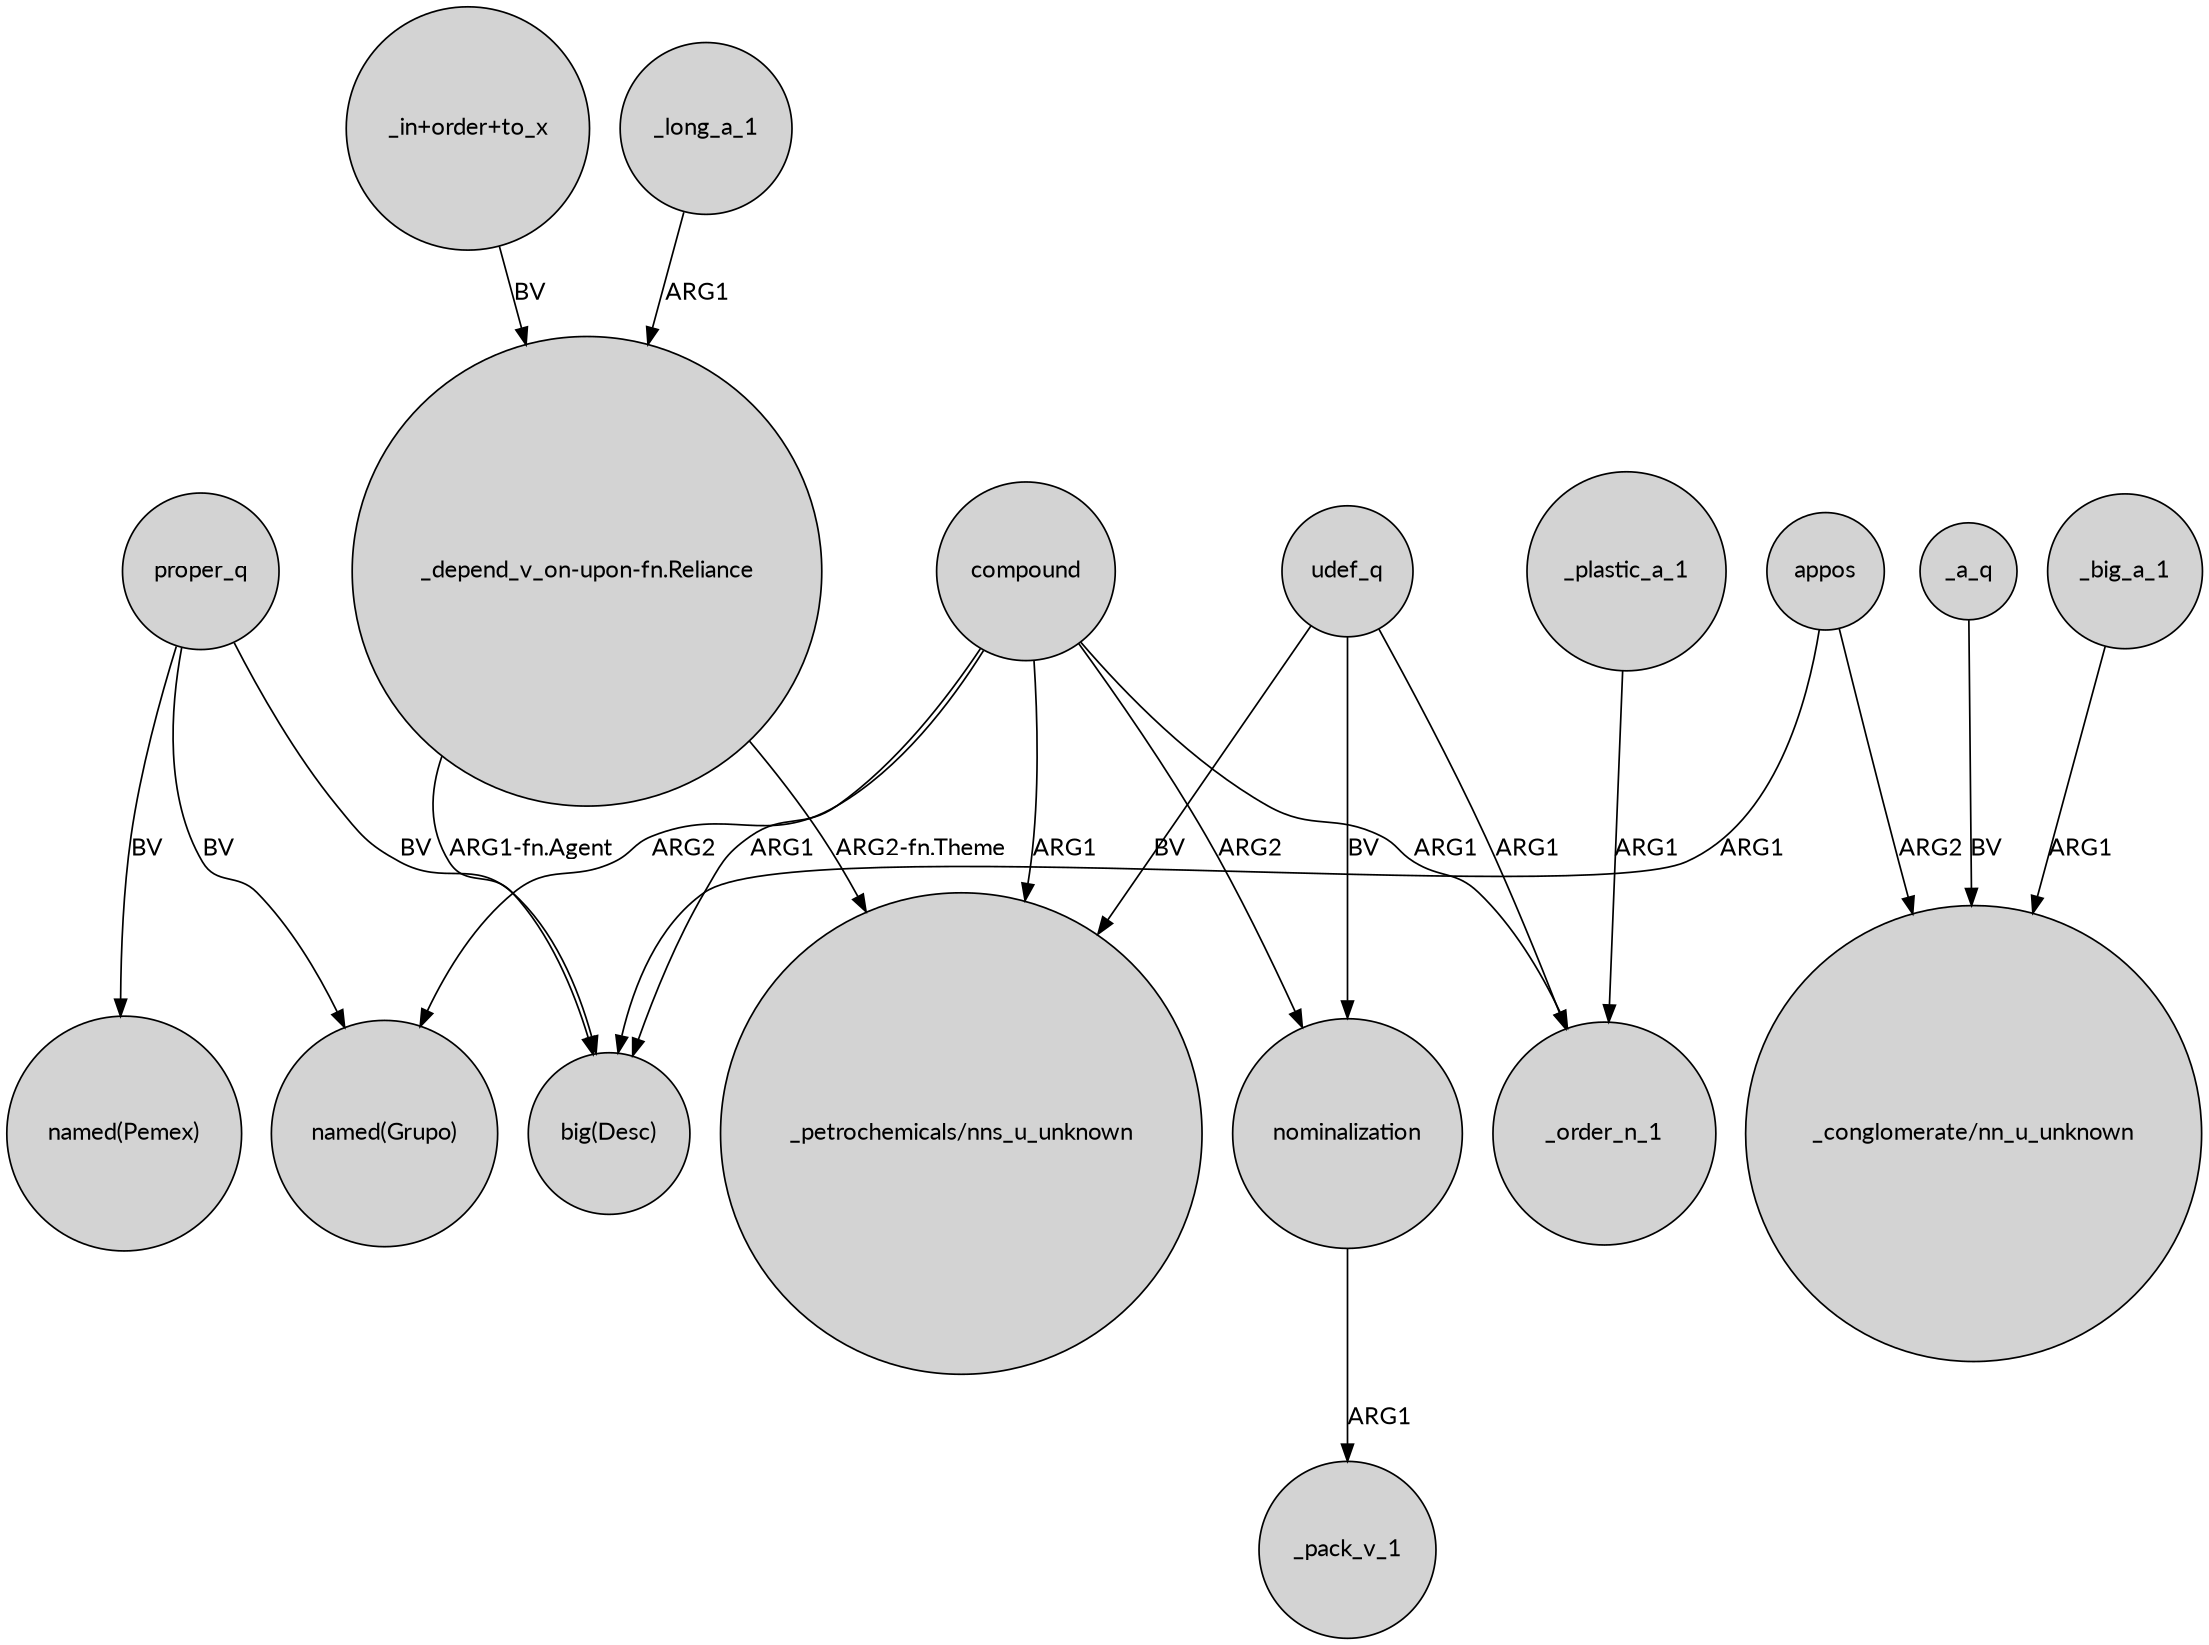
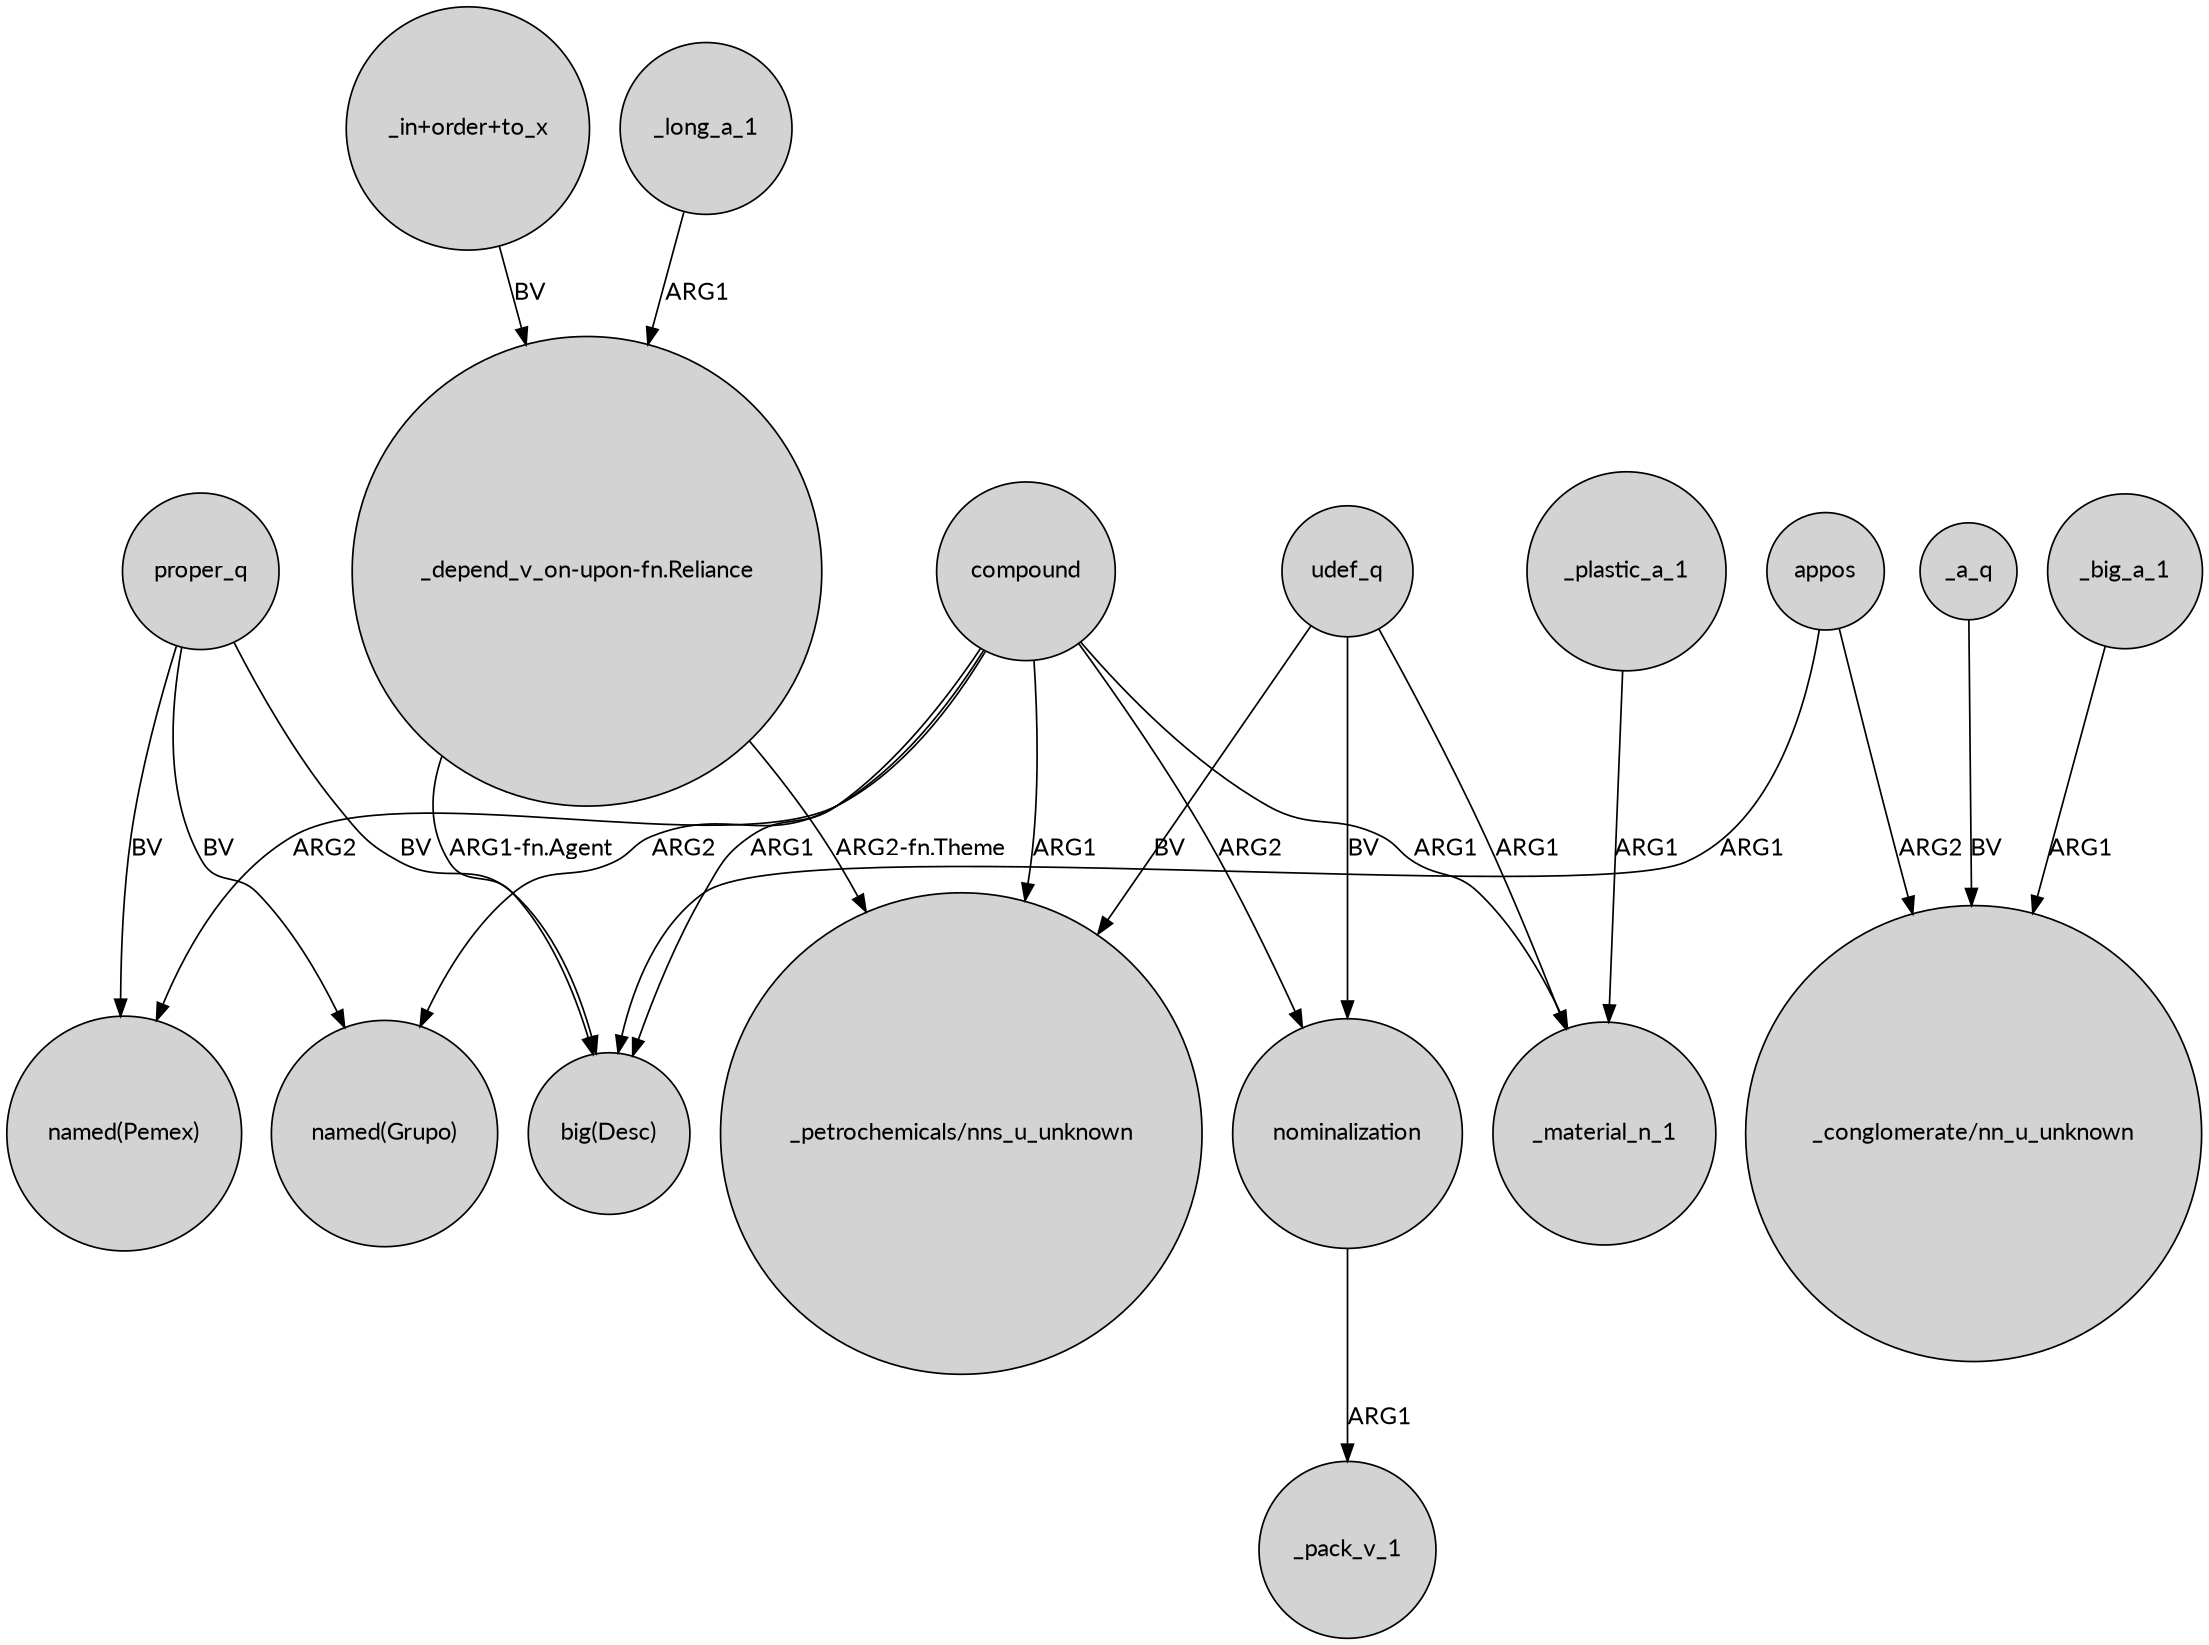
none -> (565, 819)
(1604, 1134) -> (1604, 1134)
